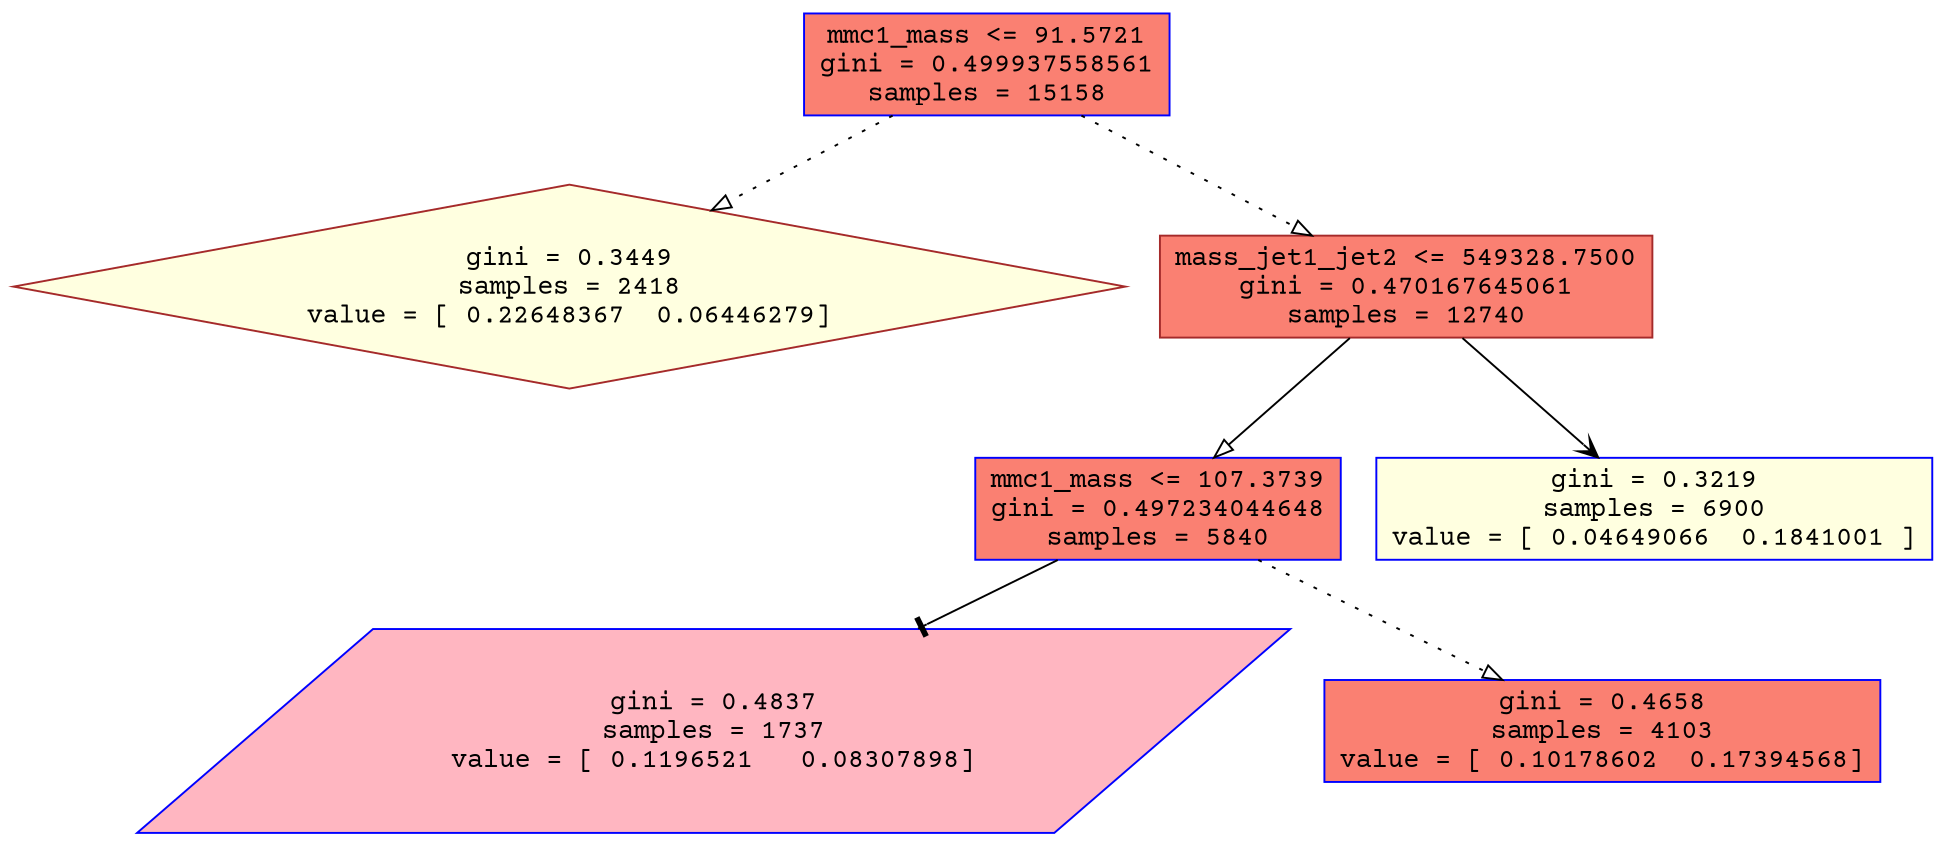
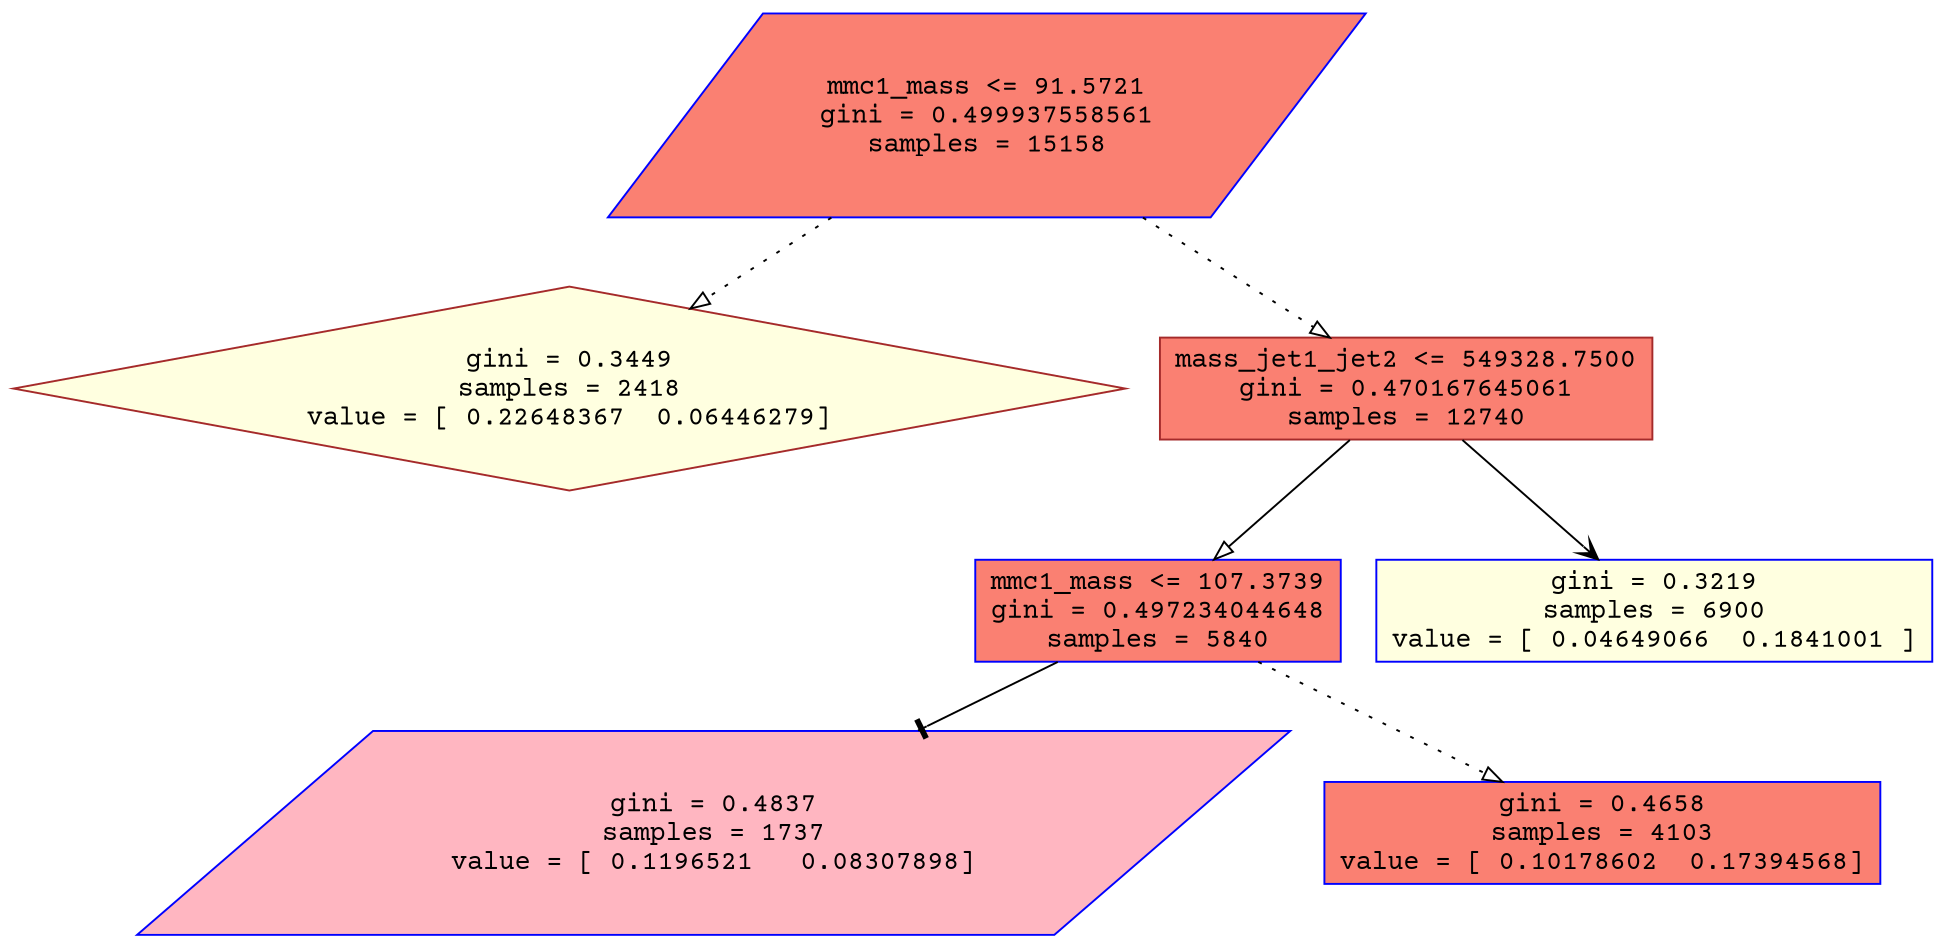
(987, 64) -> (987, 115)
